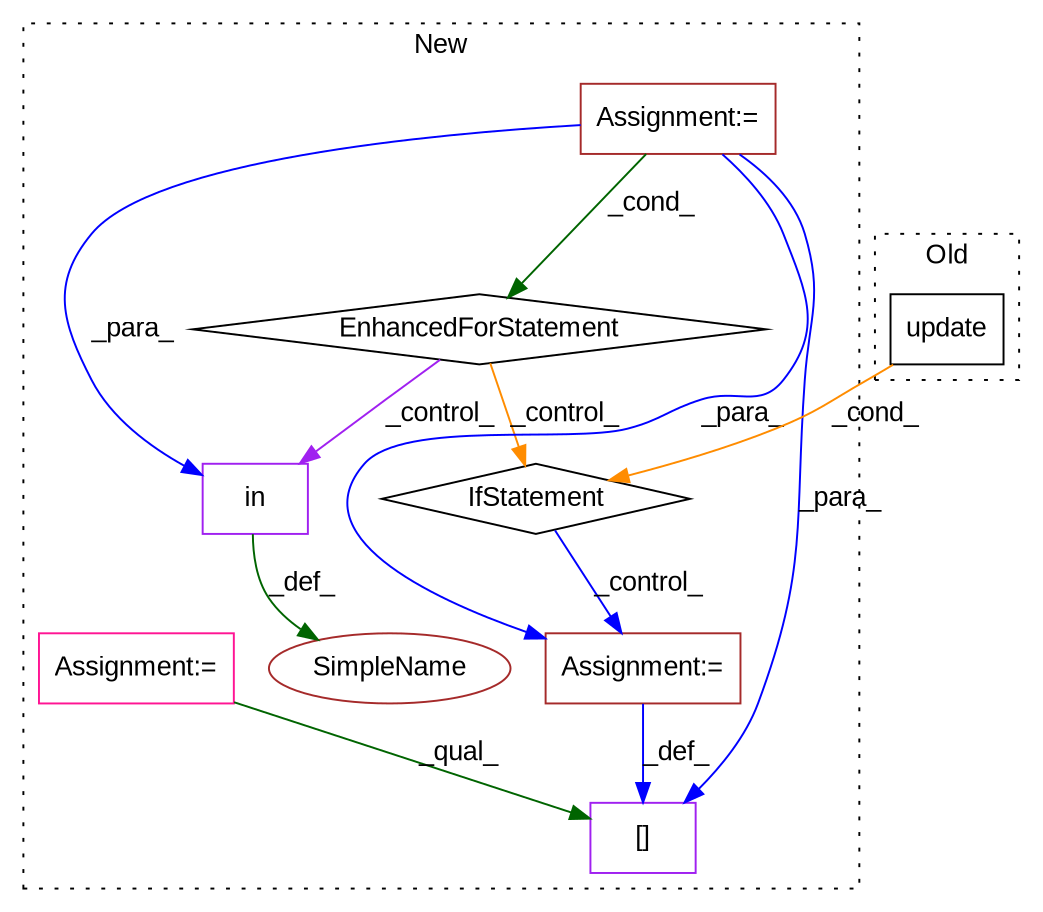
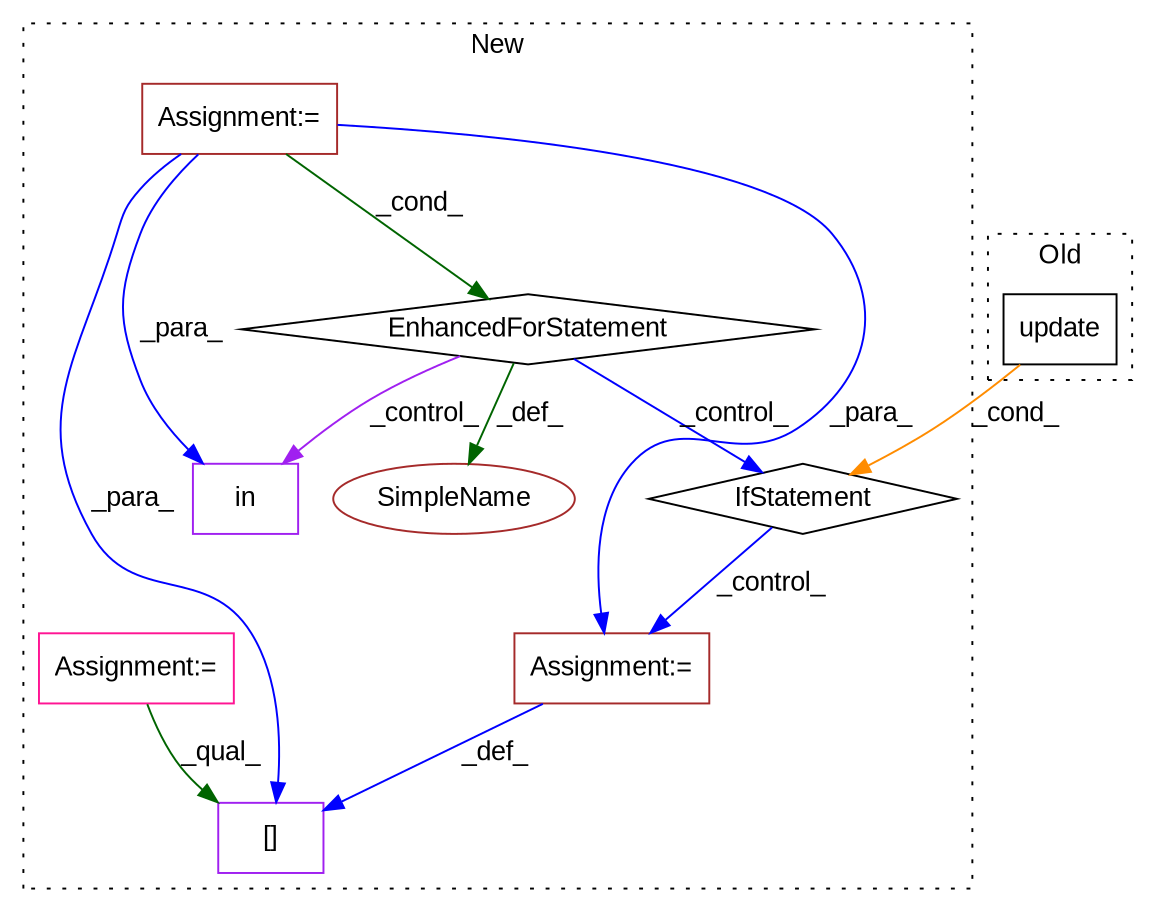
(505, 405) -> (660, 411)
(263, 588) -> (495, 404)
